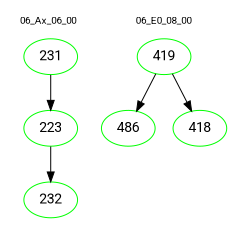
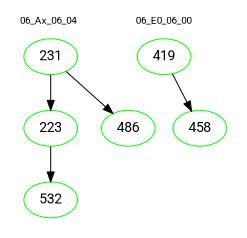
(49, 21) -> (49, 21)
(164, 21) -> (164, 21)
(148, 88) -> (79, 83)
(200, 128) -> (200, 128)
(51, 200) -> (51, 200)
